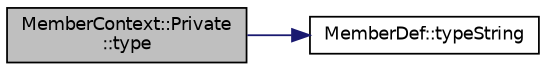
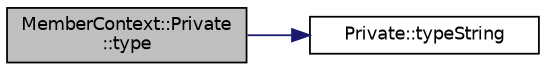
(424, 35) -> (424, 35)
